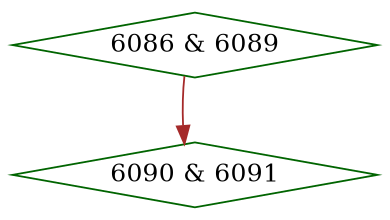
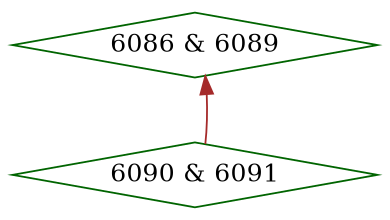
(183, 101) -> (207, 119)
